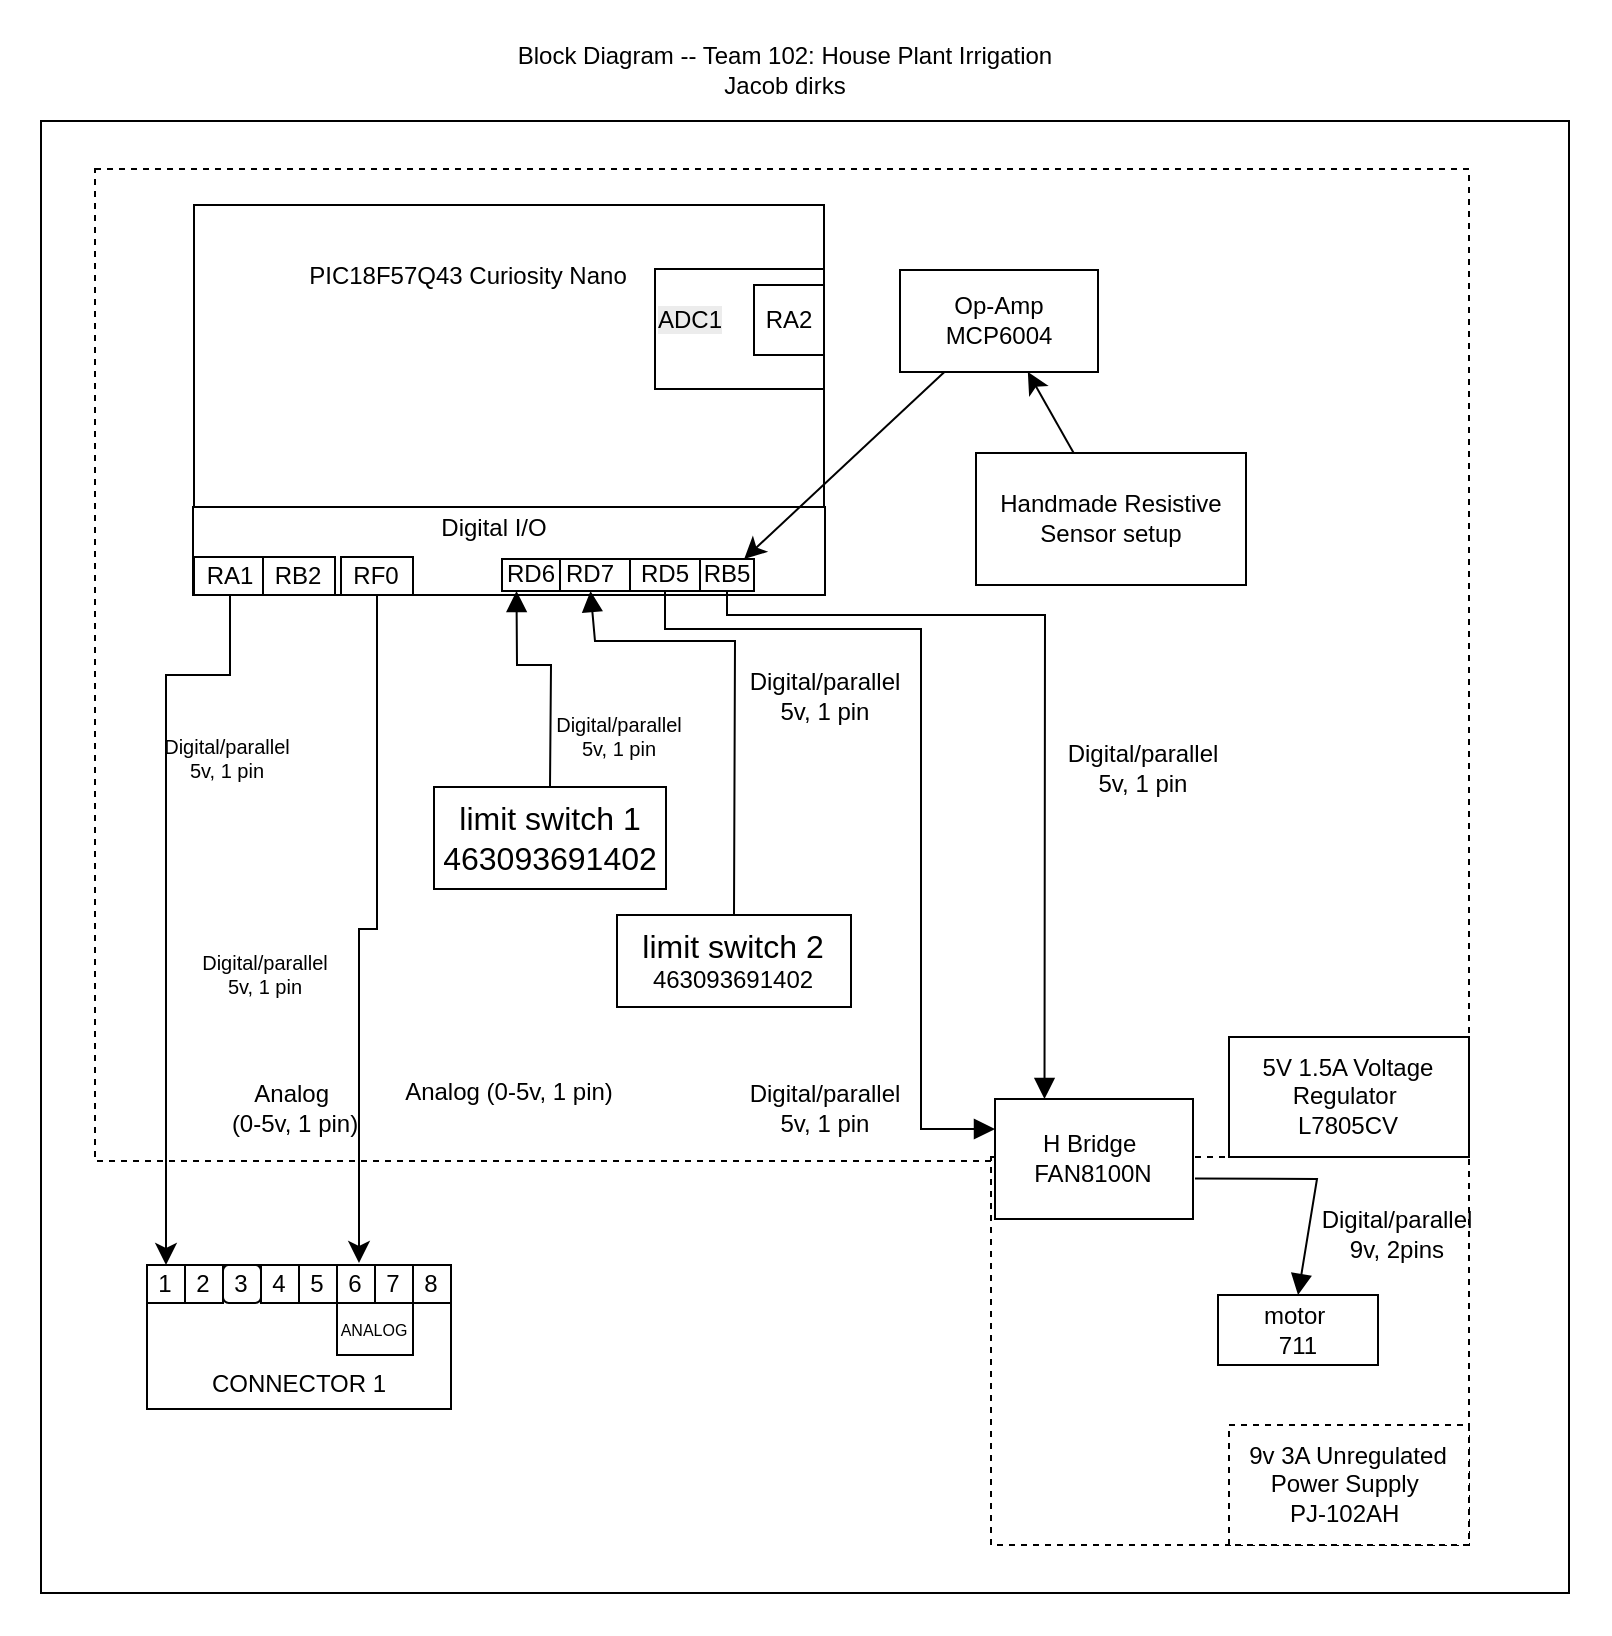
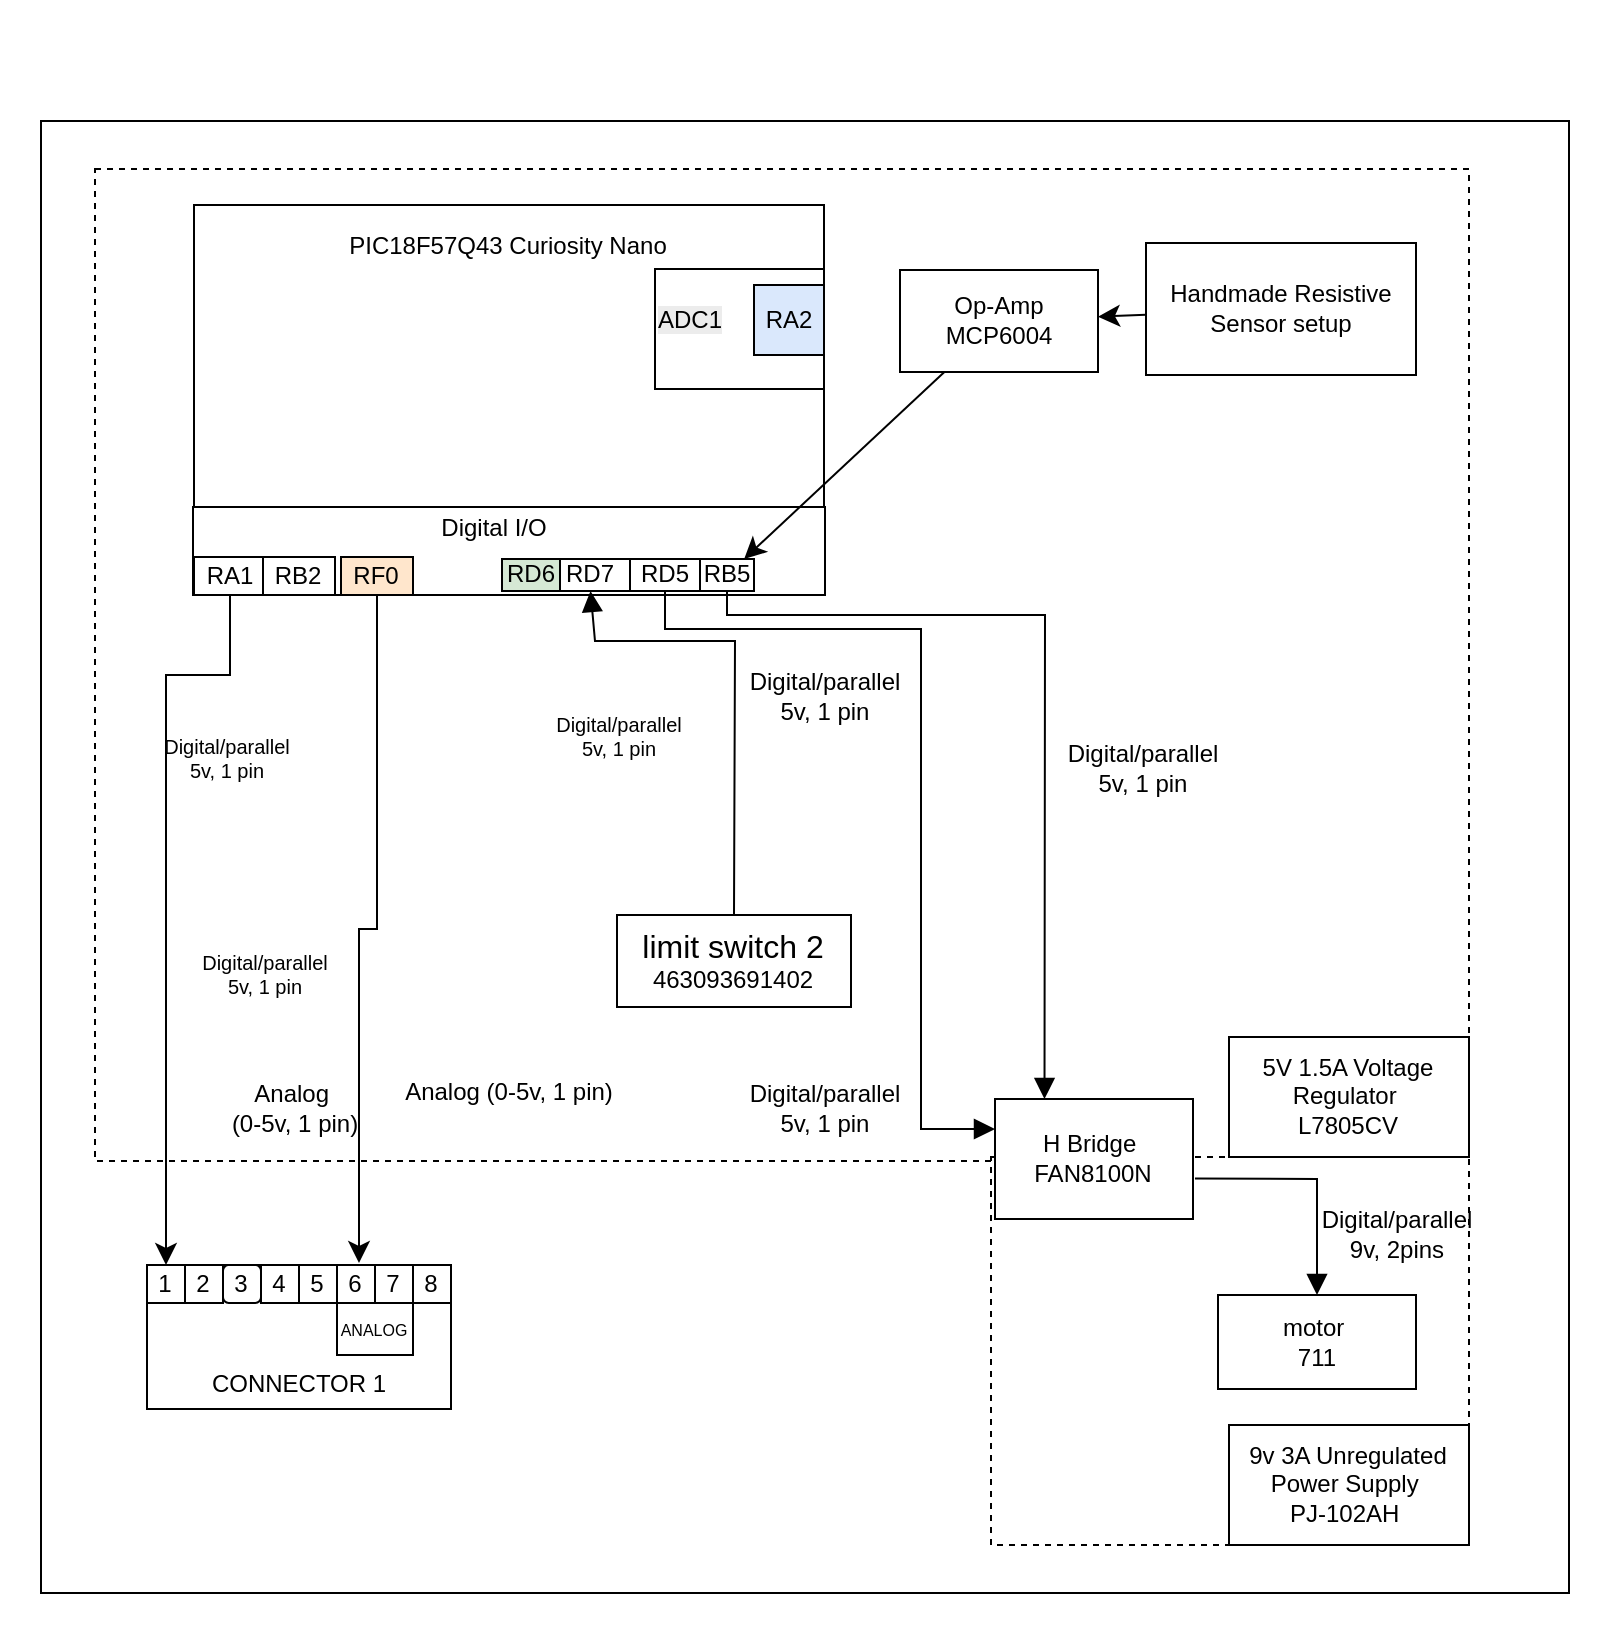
(786, 71) -> none
(469, 276) -> (509, 246)
(789, 320) -> (789, 320)
(1111, 519) -> (1281, 309)
(531, 575) -> (531, 575)
(377, 576) -> (377, 576)
(551, 683) -> none
(550, 838) -> none
(1298, 1330) -> (1317, 1342)
(1349, 1485) -> (1349, 1485)
